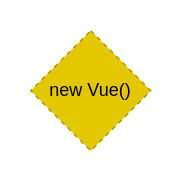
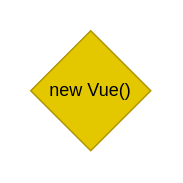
(91, 91) -> (91, 91)
